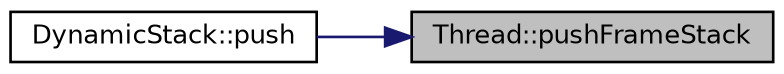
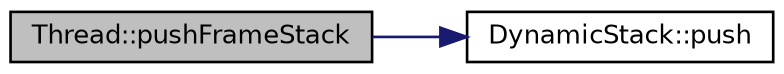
(351, 37) -> (406, 37)
